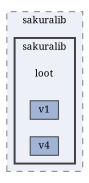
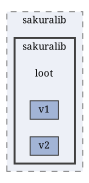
(44, 146) -> (44, 146)
